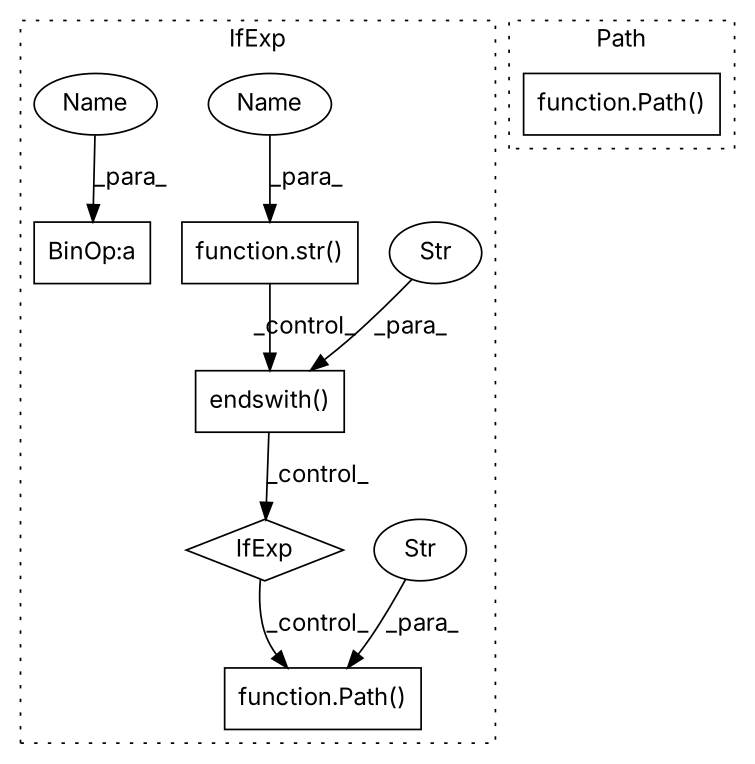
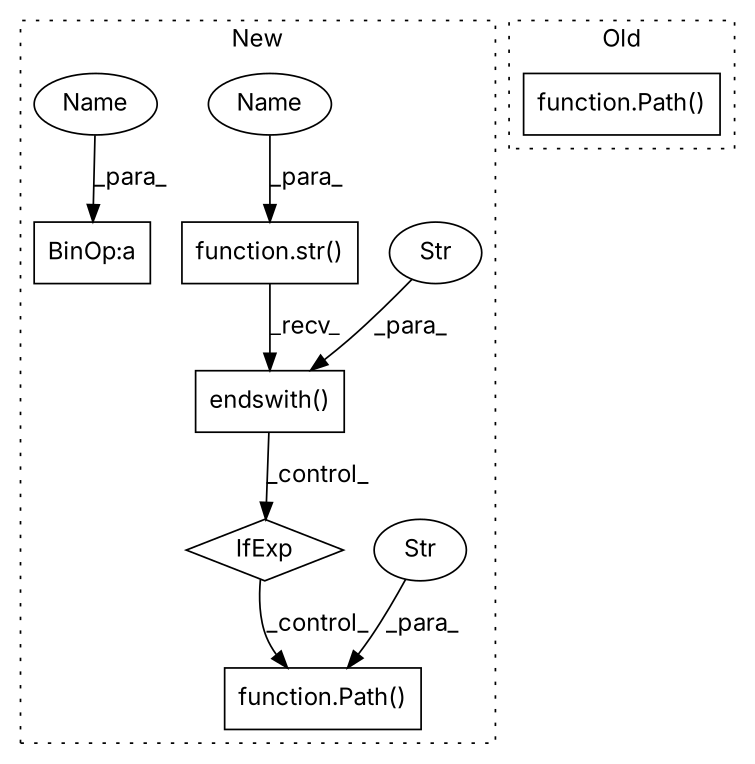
(258, 40) -> (258, 40)
(622, 40) -> (622, 40)
(306, 327) -> (306, 327)
